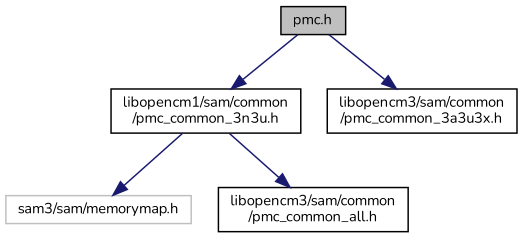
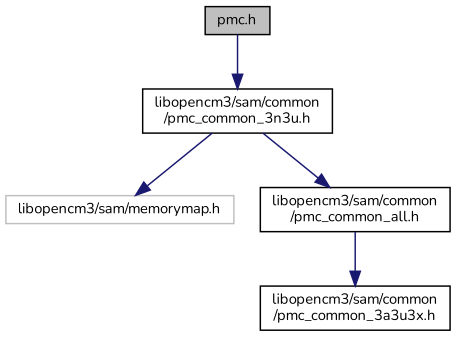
(357, 57) -> (355, 251)
(206, 111) -> (238, 111)
(99, 210) -> (120, 210)
